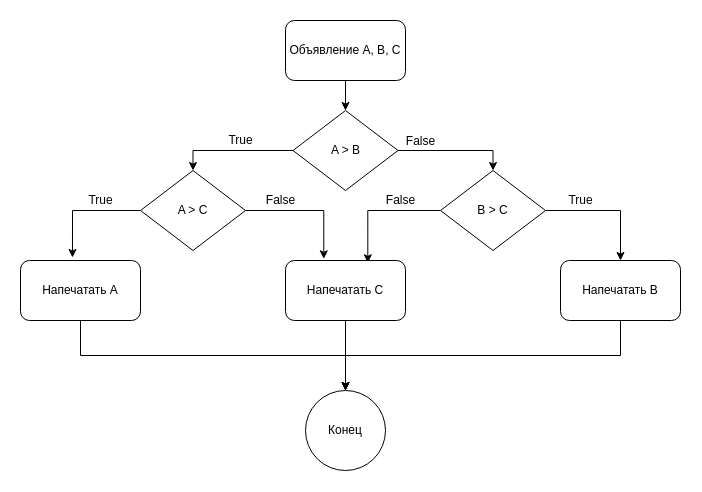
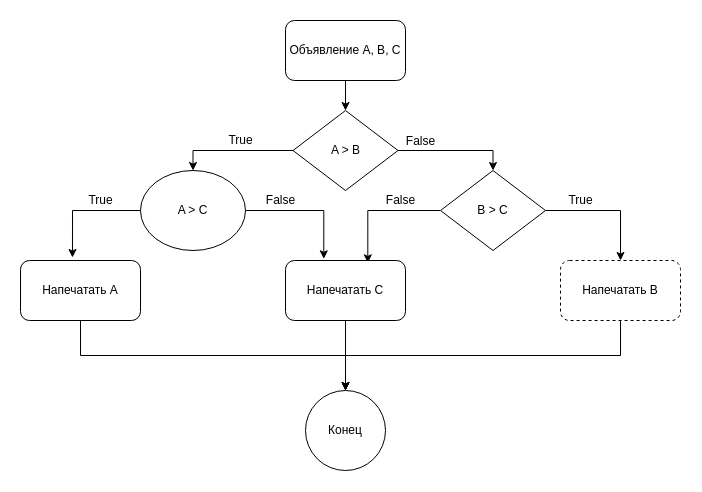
(193, 211) -> (193, 211)
(621, 291) -> (621, 291)
